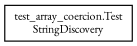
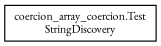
(69, 23) -> (80, 23)
